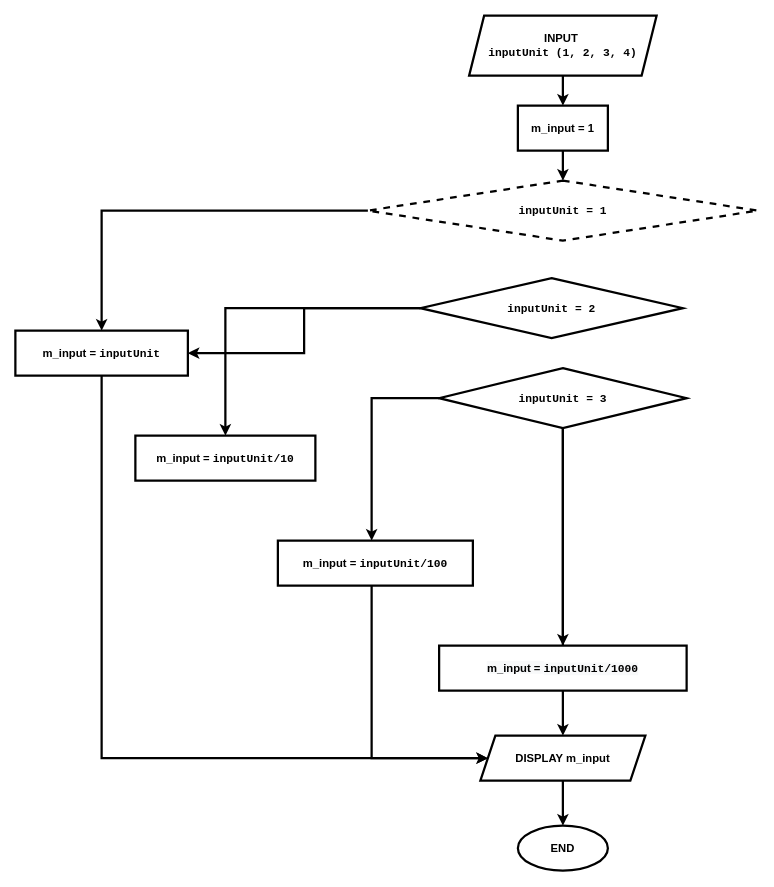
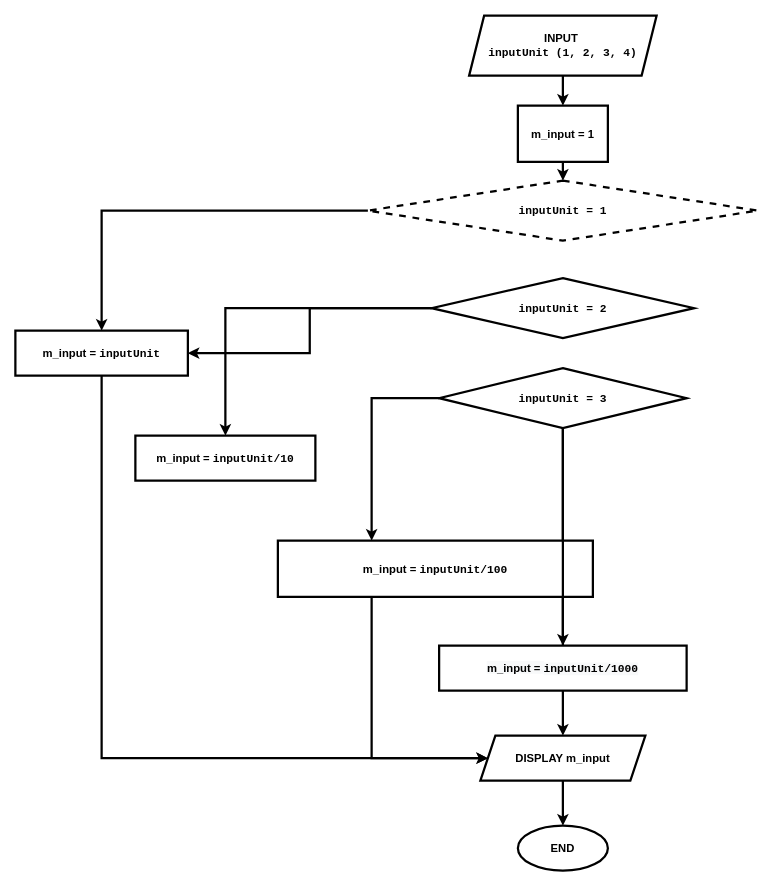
(563, 128) -> (563, 134)
(552, 308) -> (563, 308)
(375, 563) -> (435, 569)
